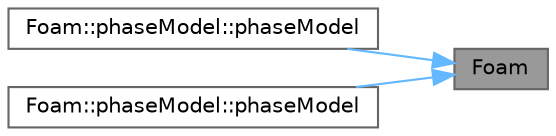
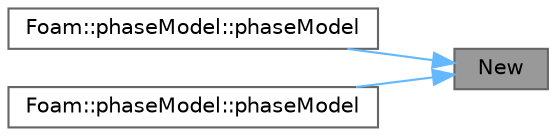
(501, 69) -> (501, 69)
